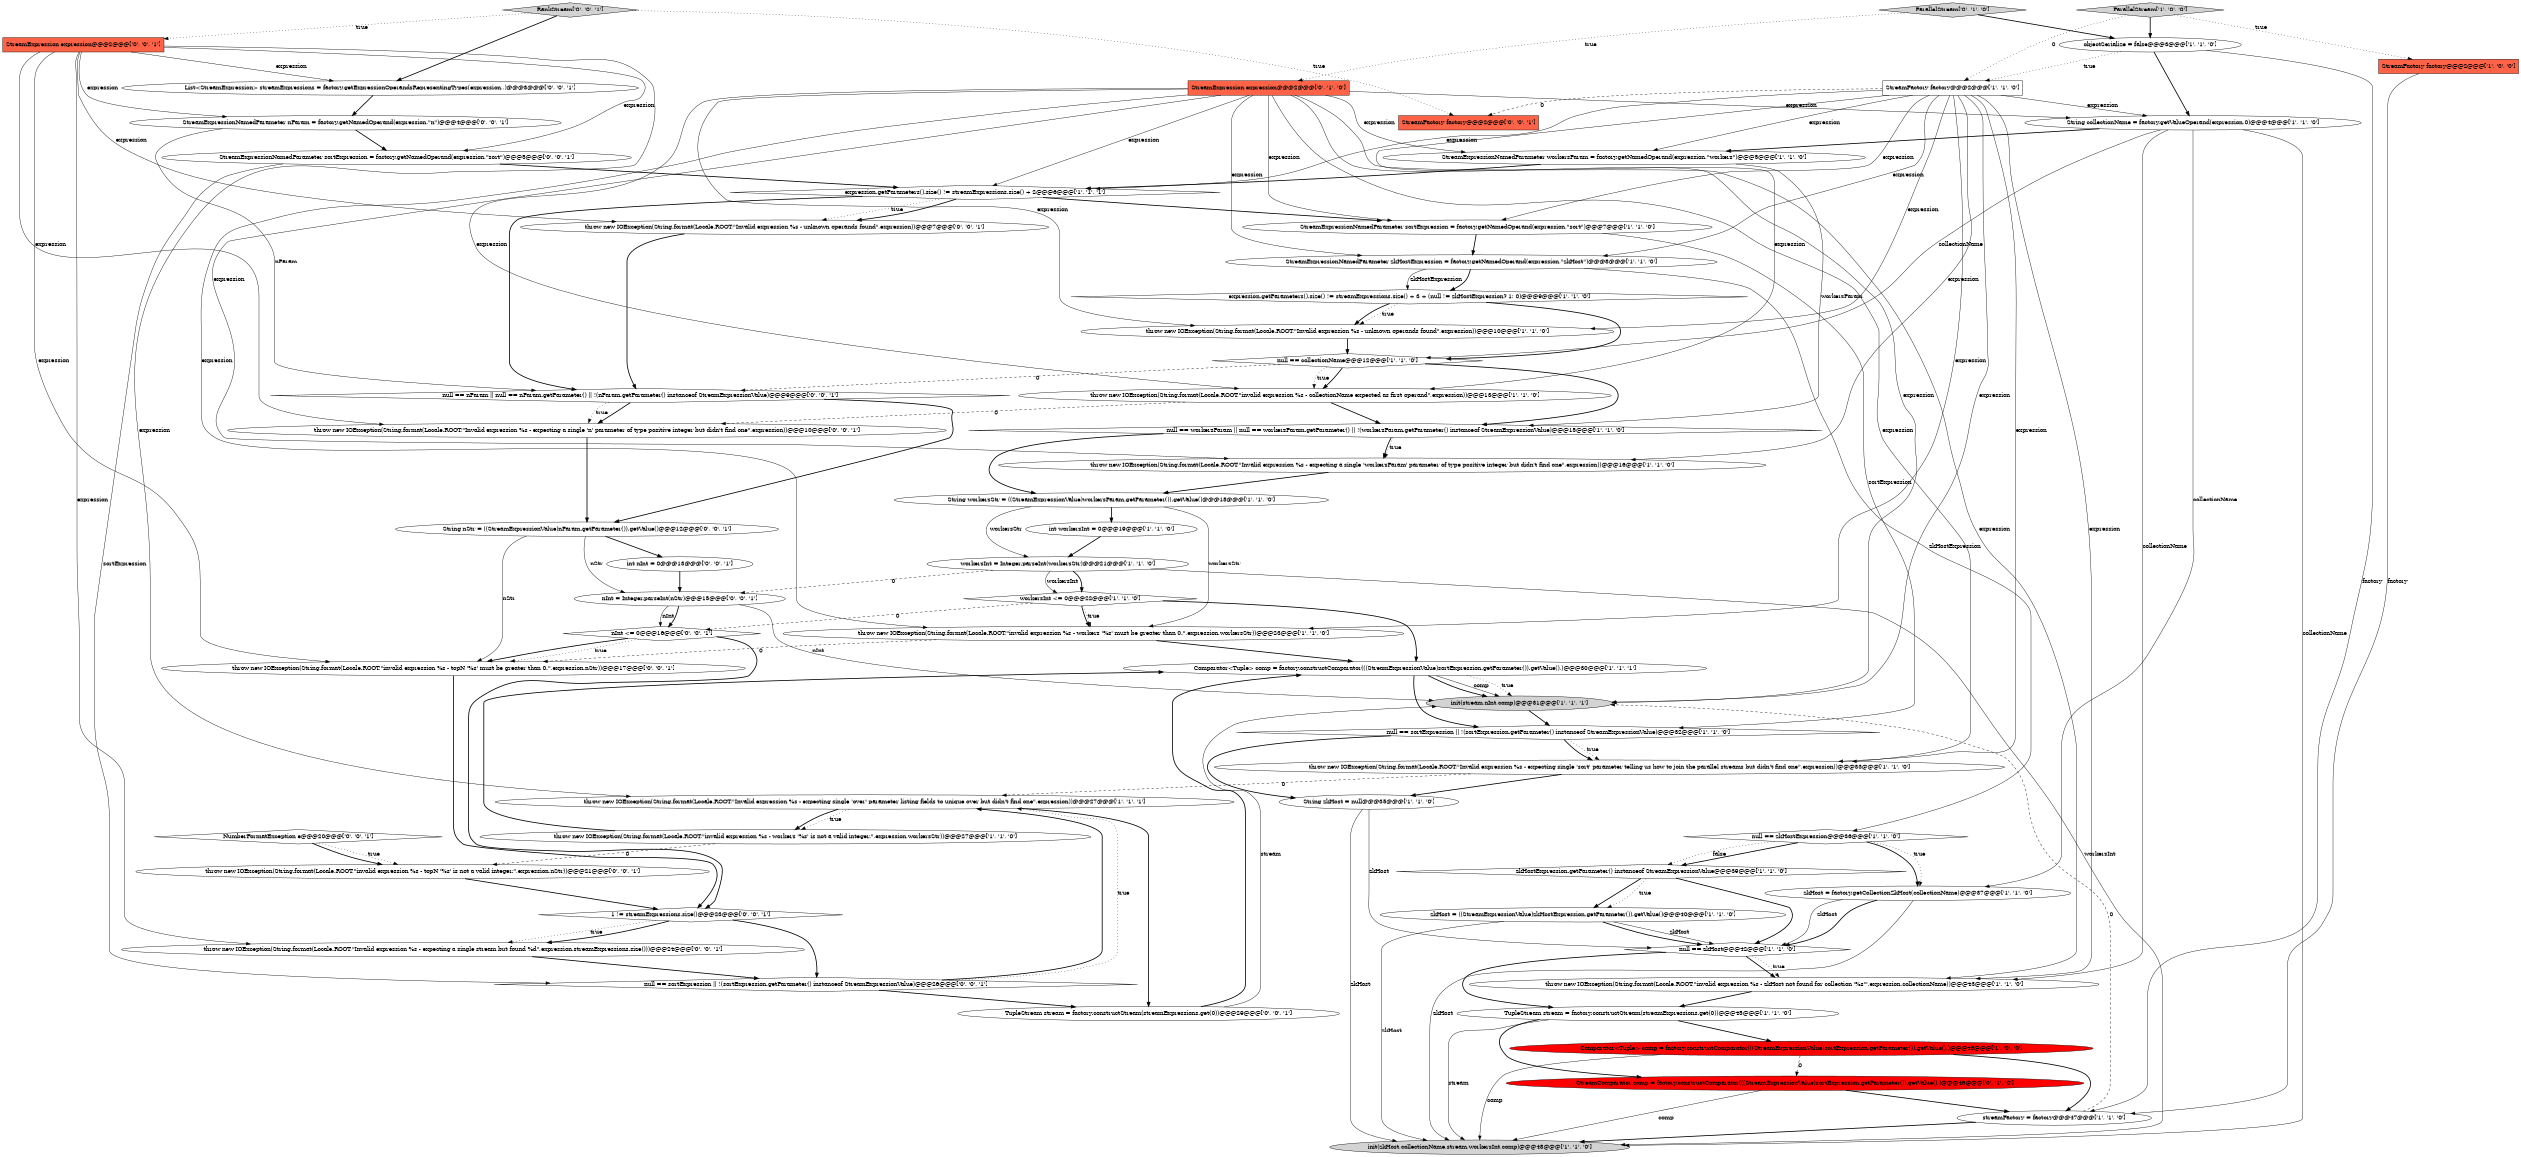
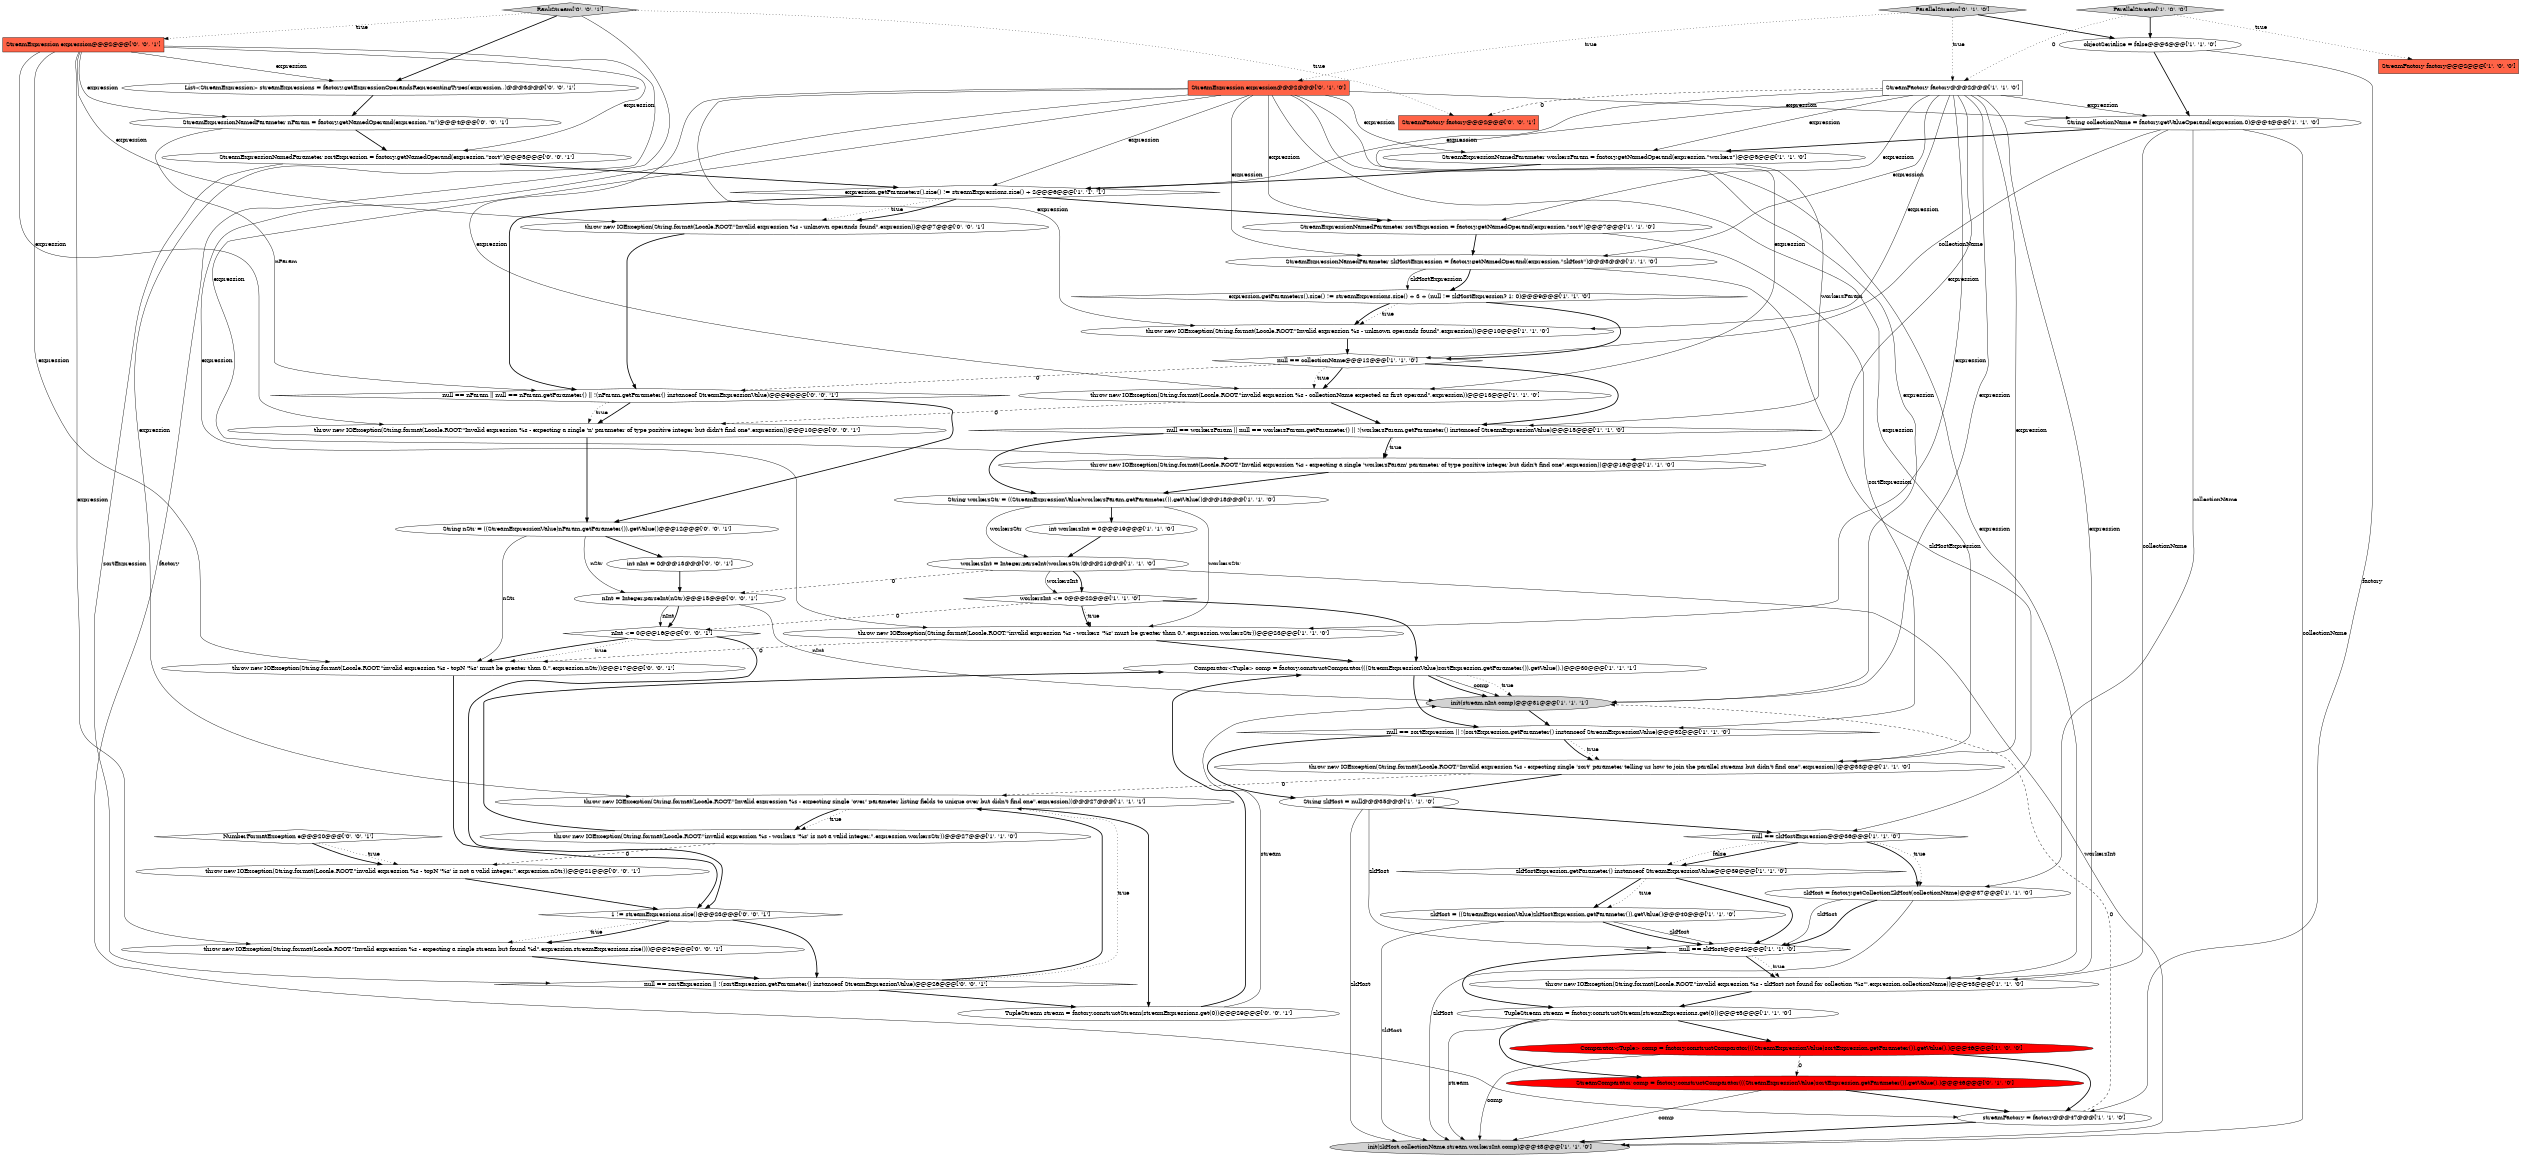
(2055, 66) -> (1953, 47)
(2367, 660) -> (340, 993)
none -> (1600, 820)
